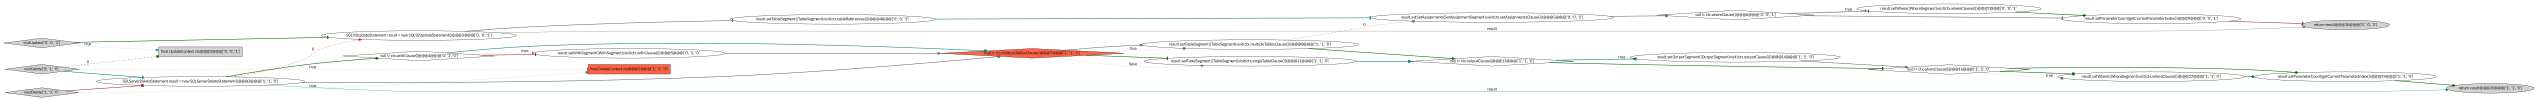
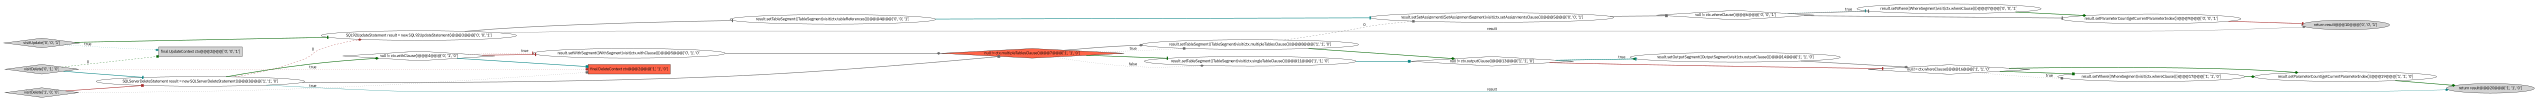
(715, 43) -> (521, 62)
(1716, 66) -> (1716, 66)
(333, 69) -> (333, 69)
